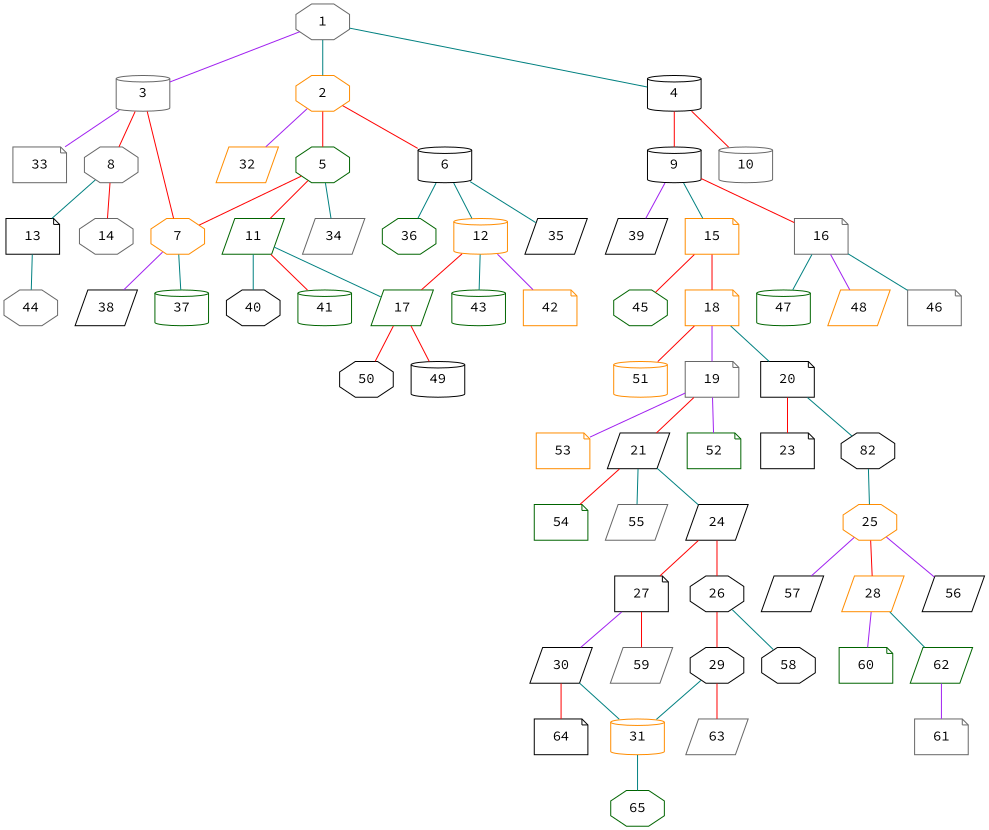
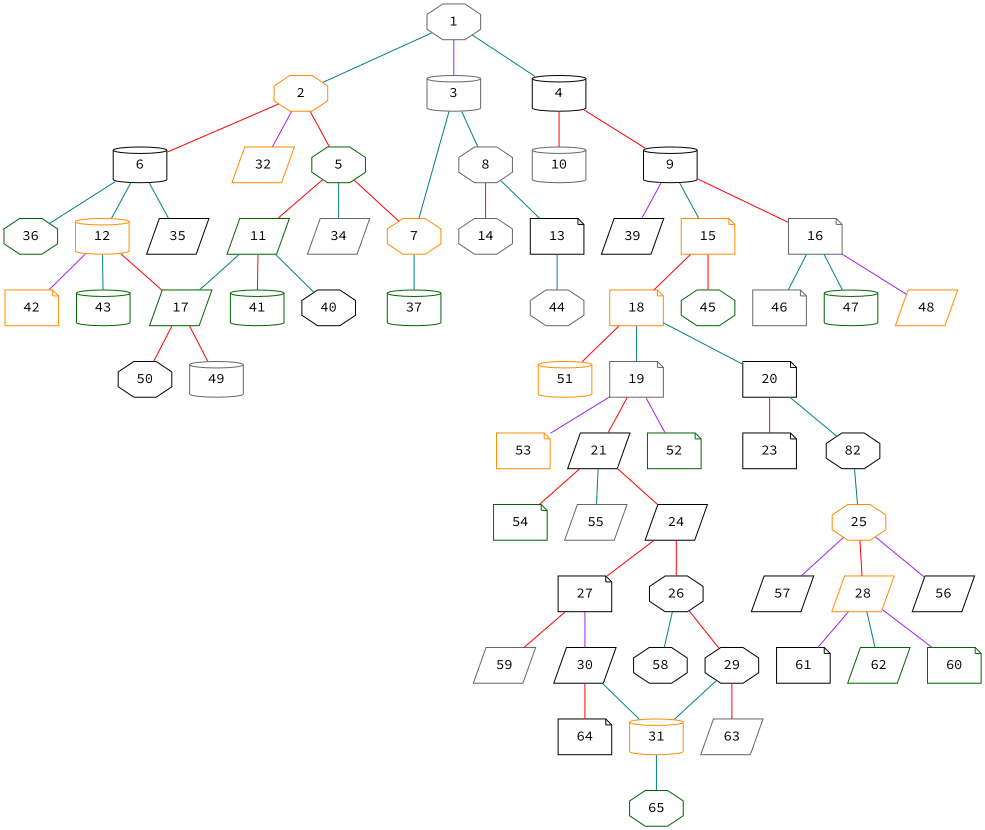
(127, 129) -> (470, 129)
(40, 165) -> none
(160, 165) -> (434, 165)
(106, 308) -> none
(712, 344) -> (637, 344)
(438, 379) -> (216, 379)
(678, 487) -> (638, 487)
(941, 701) -> (833, 630)
(941, 737) -> (803, 665)
